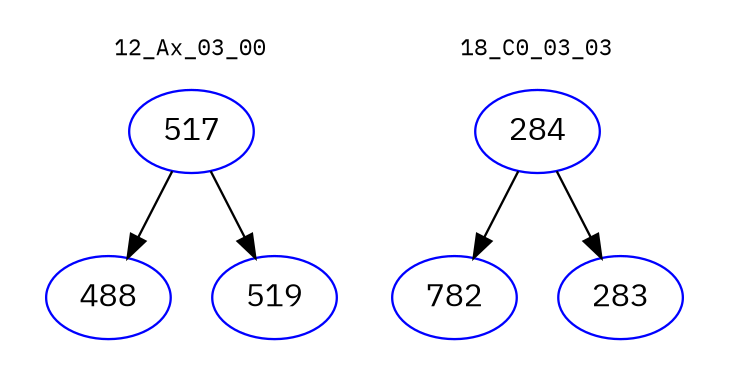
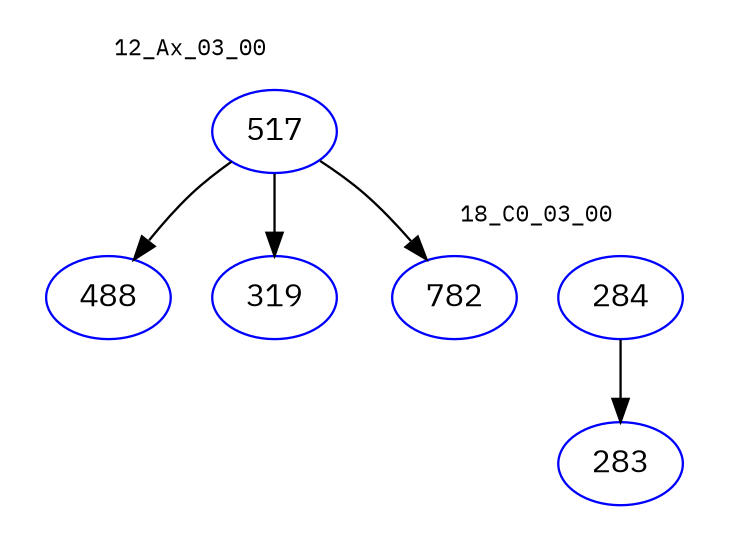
(538, 50) -> (538, 216)
(501, 204) -> (388, 217)
(275, 298) -> (275, 298)
